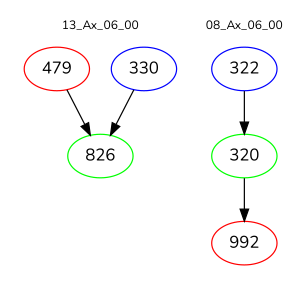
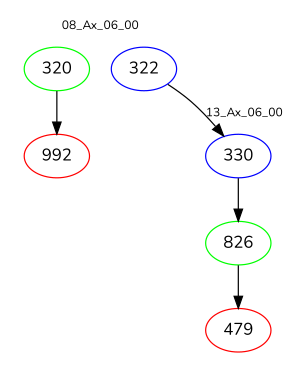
(76, 107) -> (238, 281)
(244, 107) -> (204, 114)
